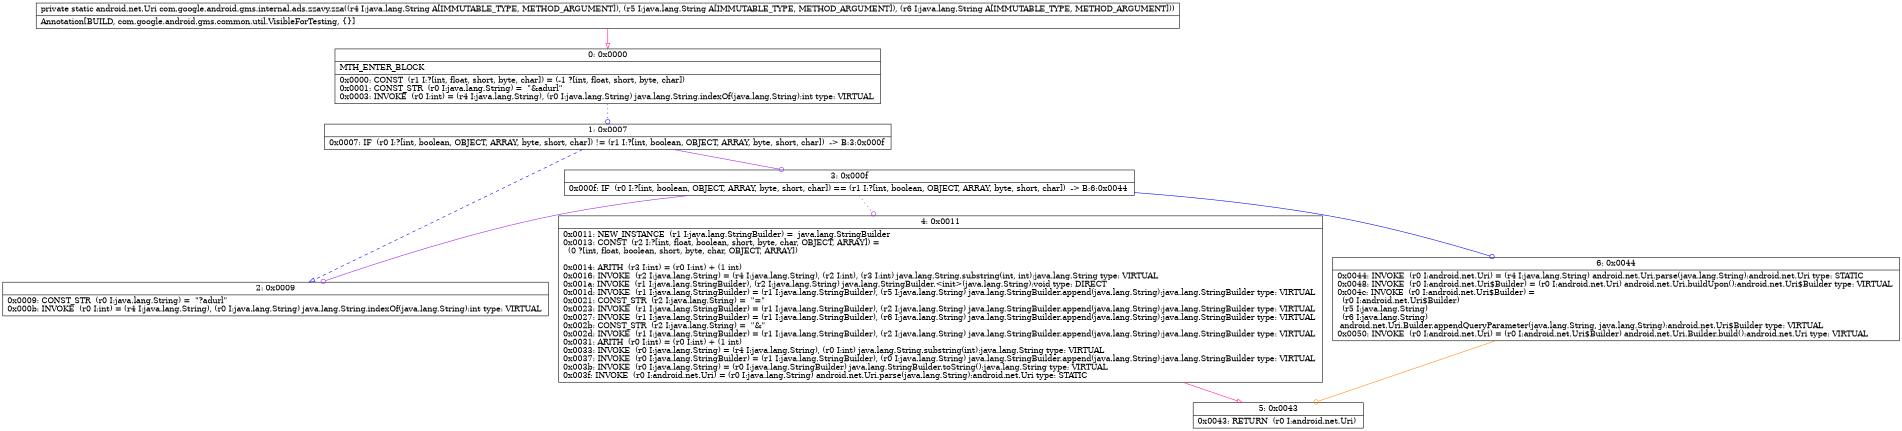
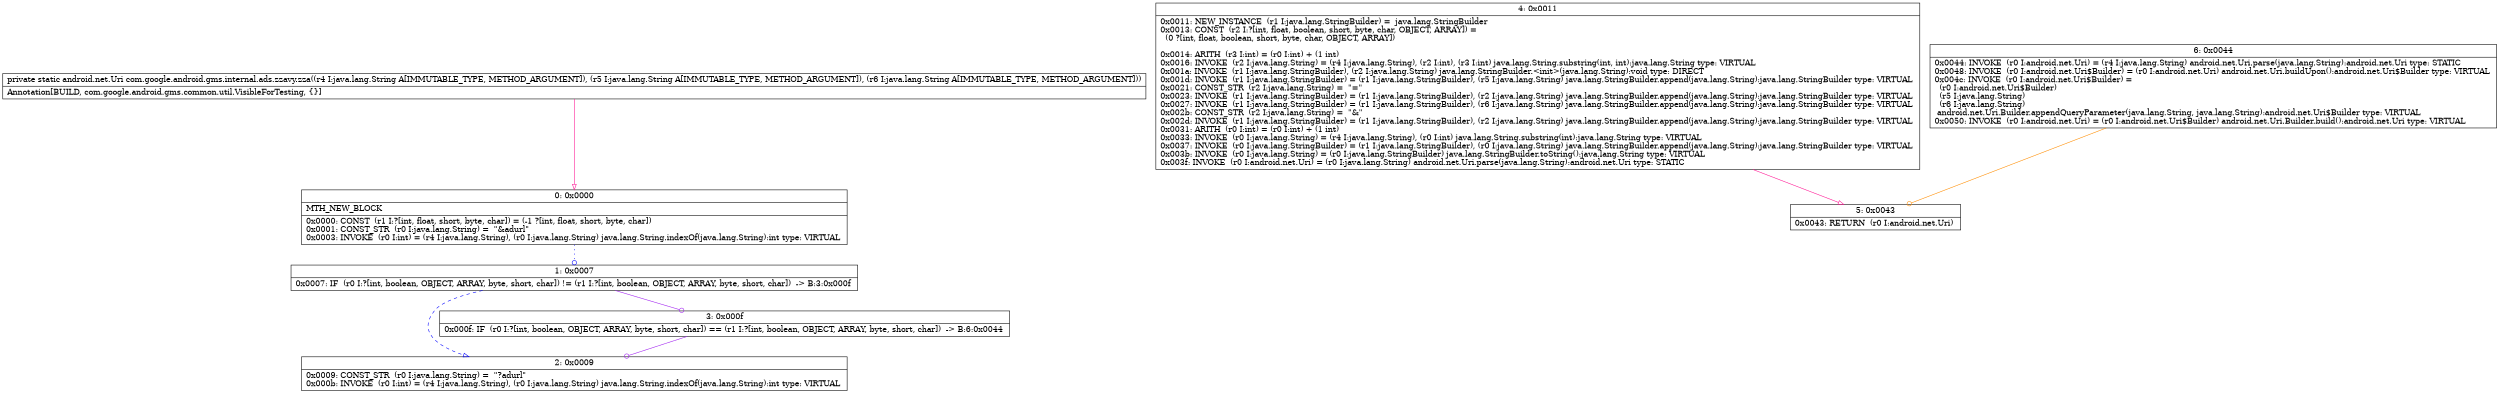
(382, 68) -> (344, 209)
(866, 204) -> none
(1314, 213) -> none
